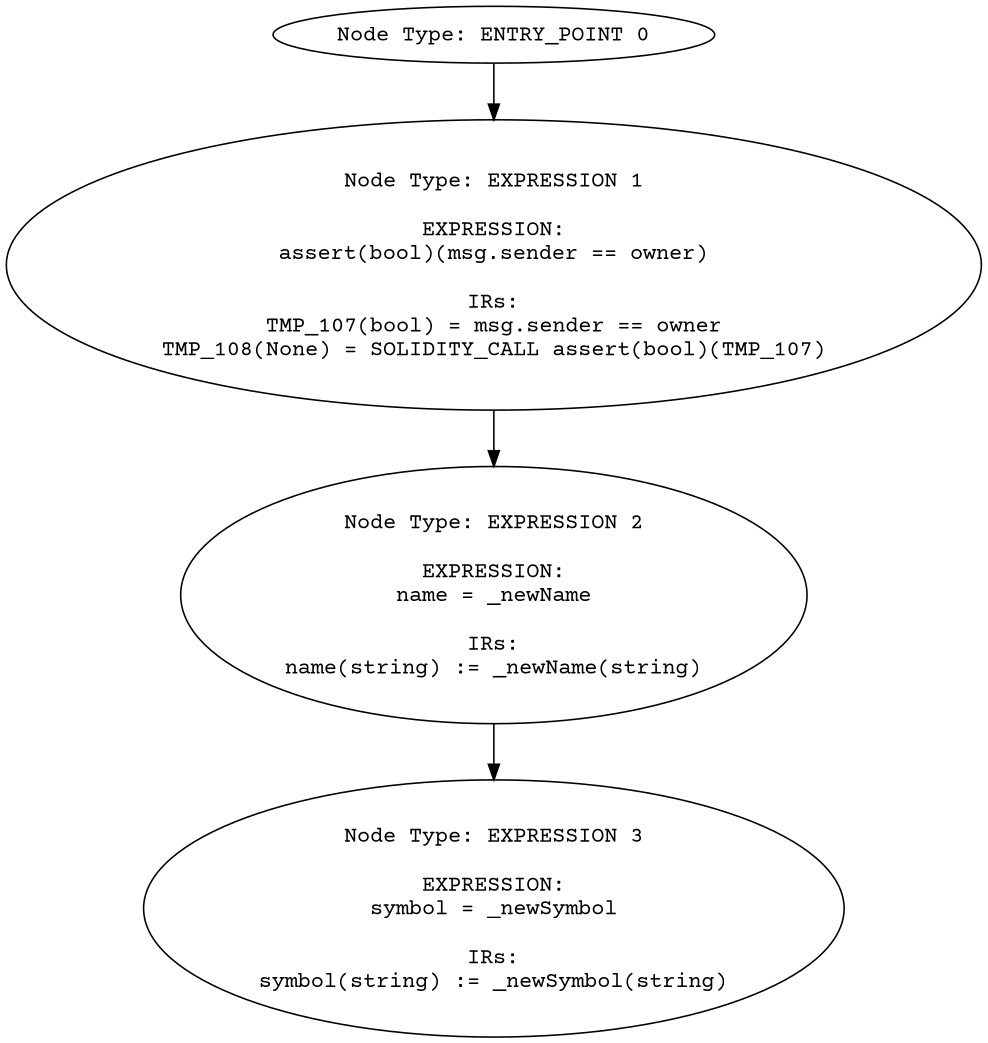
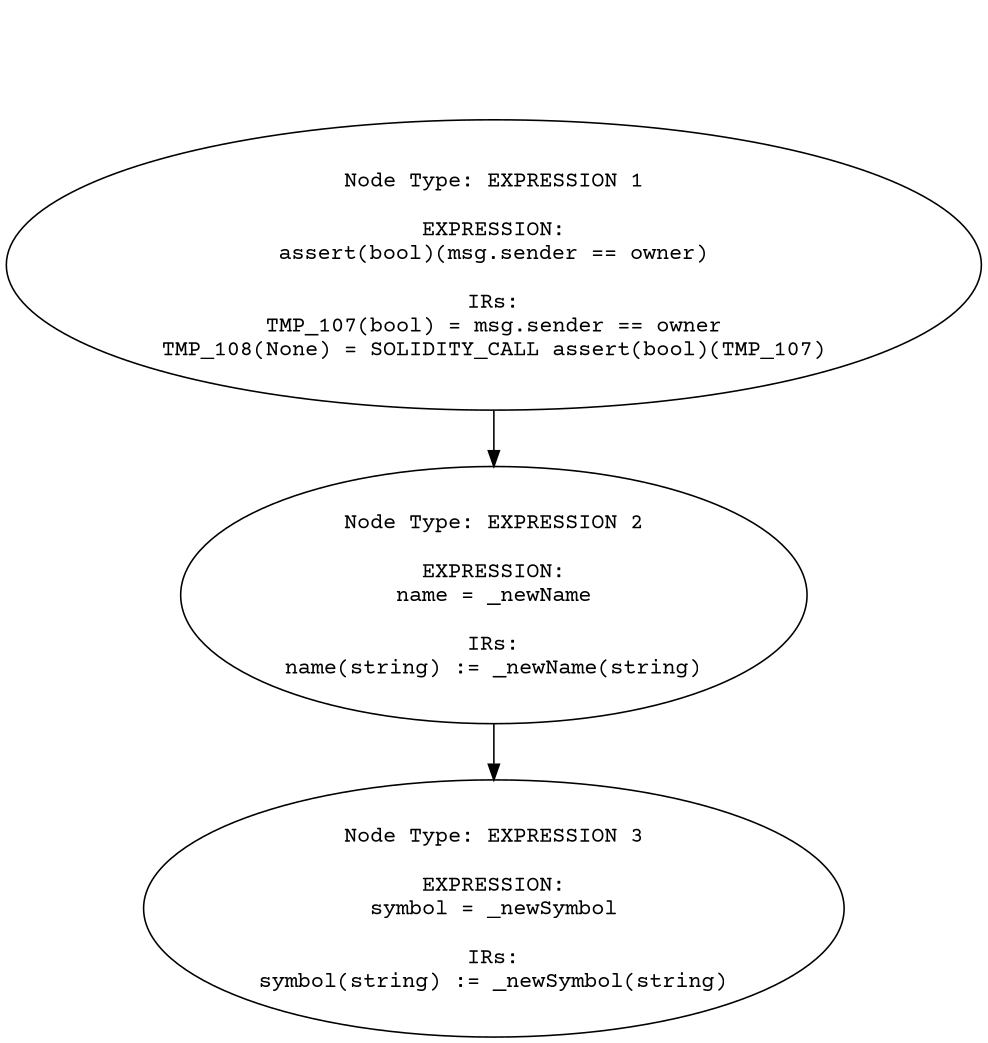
(494, 35) -> none
